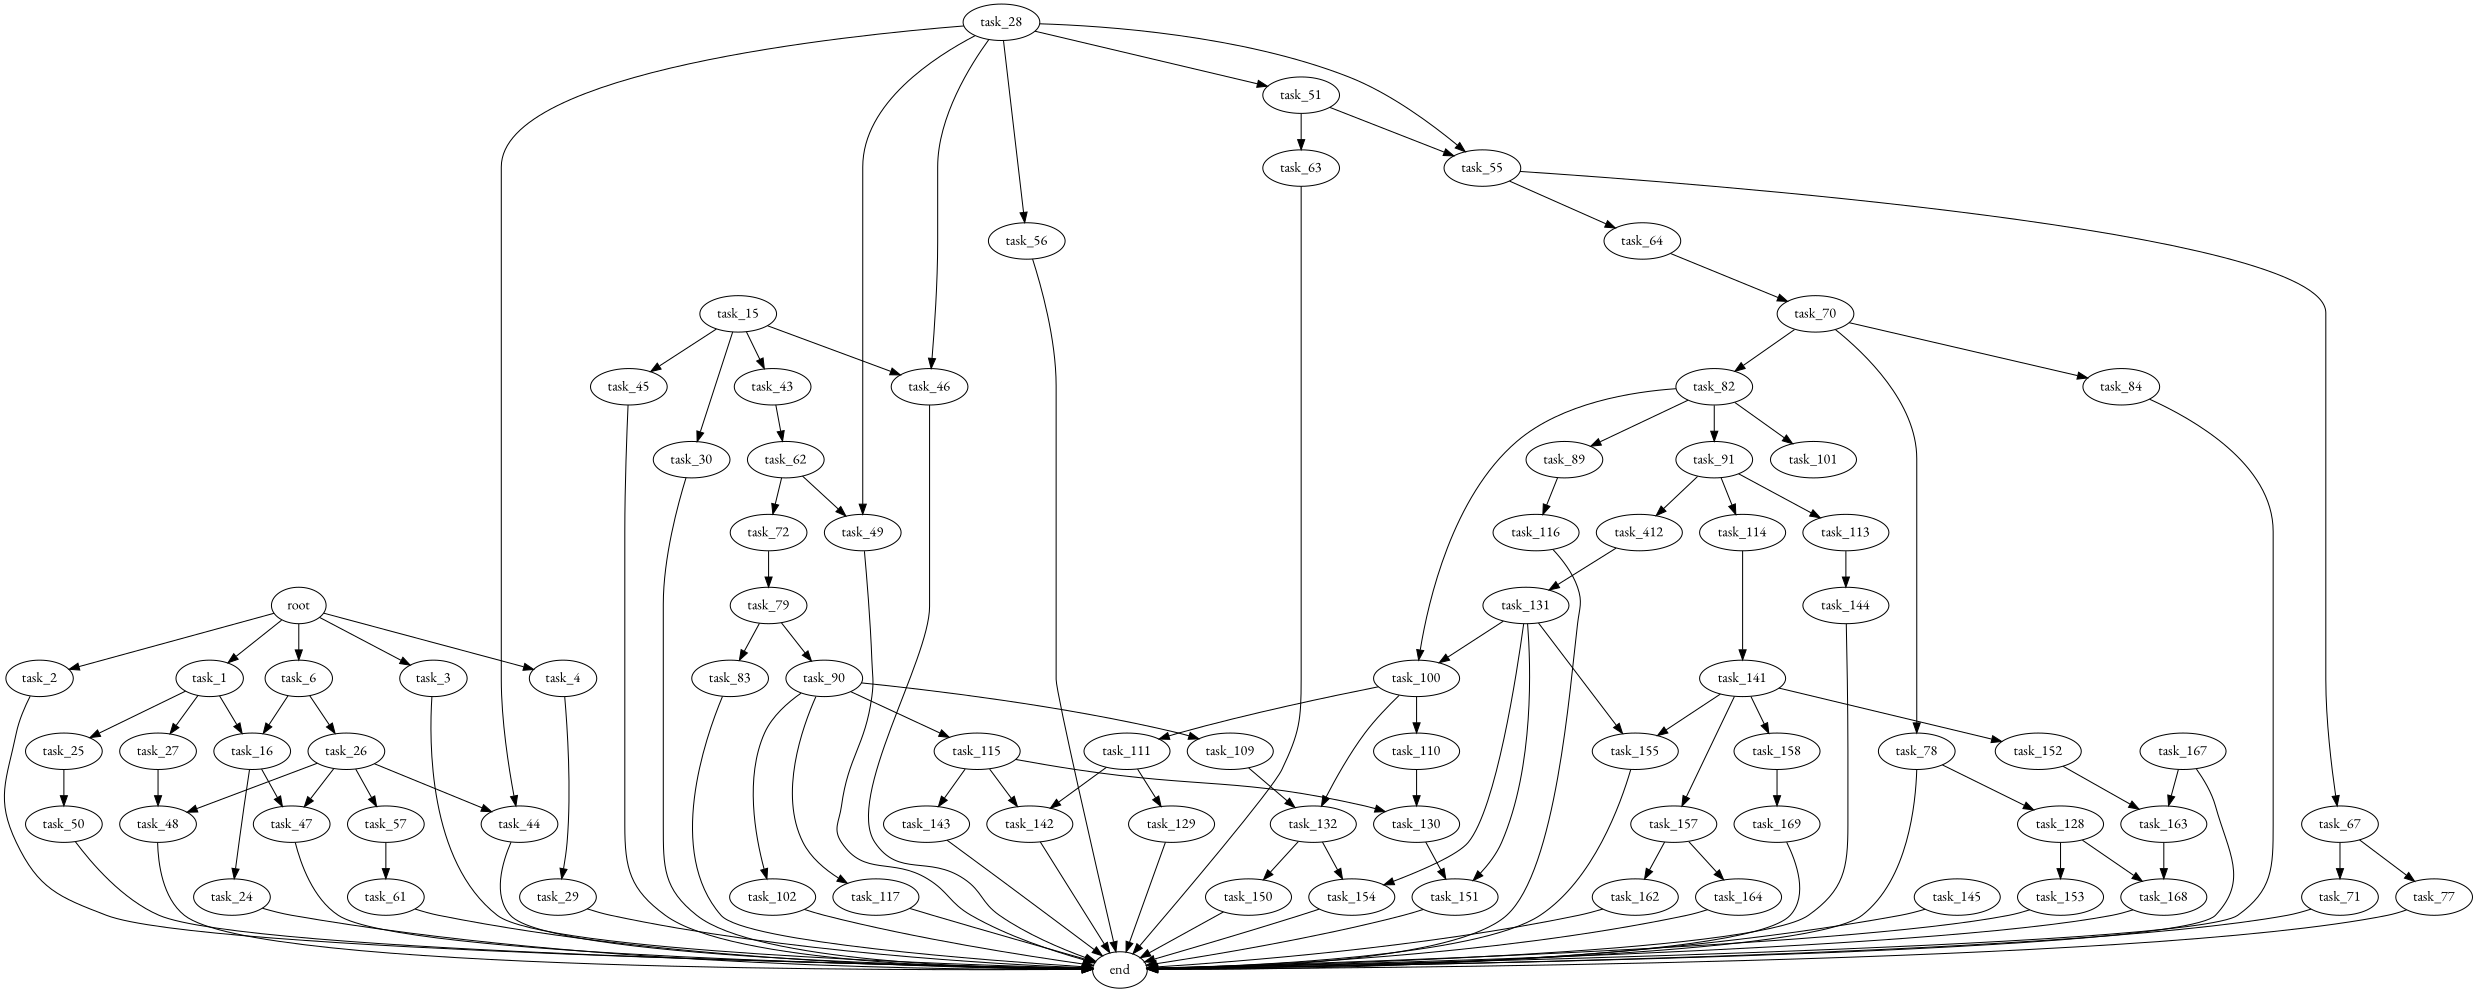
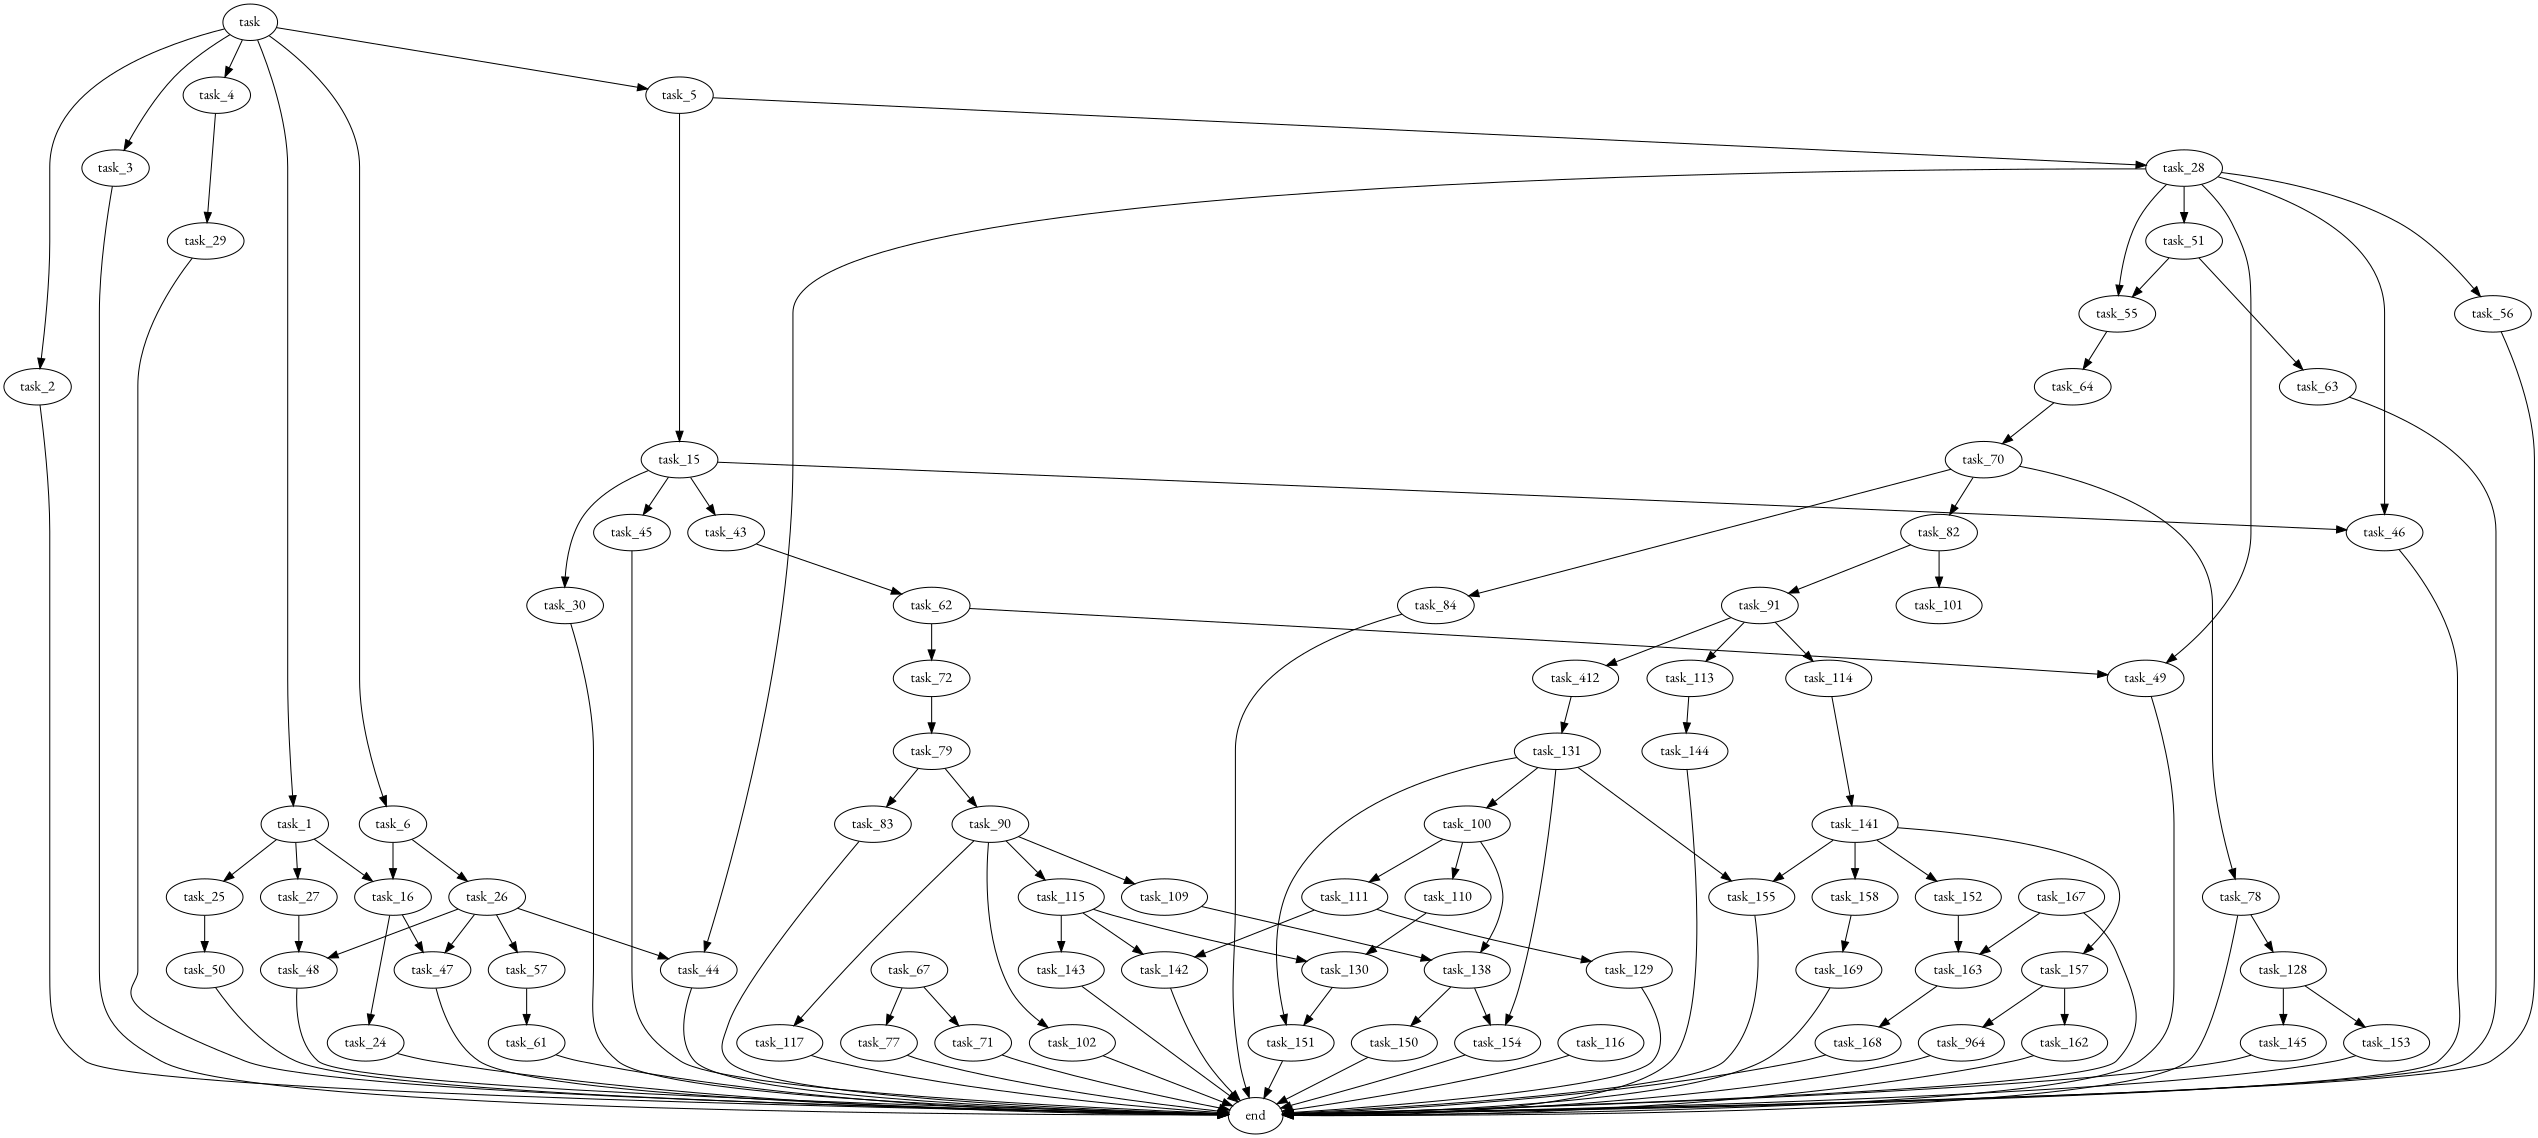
none -> (680, 95)
(2171, 247) -> none
(1564, 460) -> none
(1495, 464) -> none
(299, 605) -> (250, 22)
(1313, 824) -> (1467, 970)
(2108, 858) -> (2283, 1001)
(1739, 897) -> (1961, 1043)
